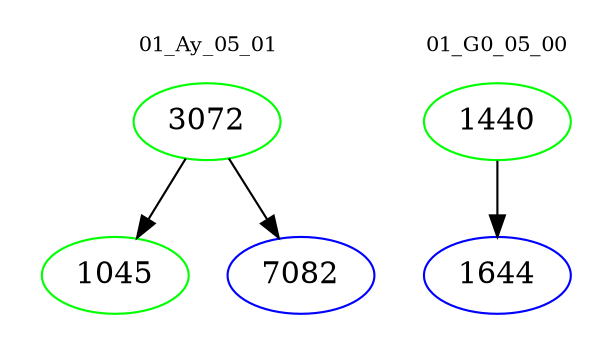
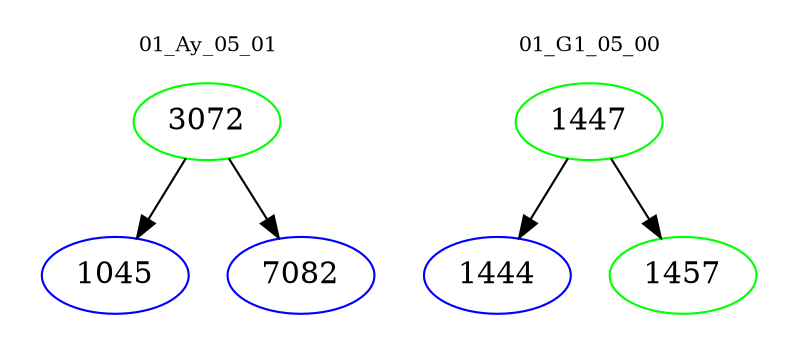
(497, 46) -> (590, 46)
(497, 122) -> (589, 122)
(115, 275) -> (115, 275)
(497, 275) -> (497, 275)
none -> (683, 275)
